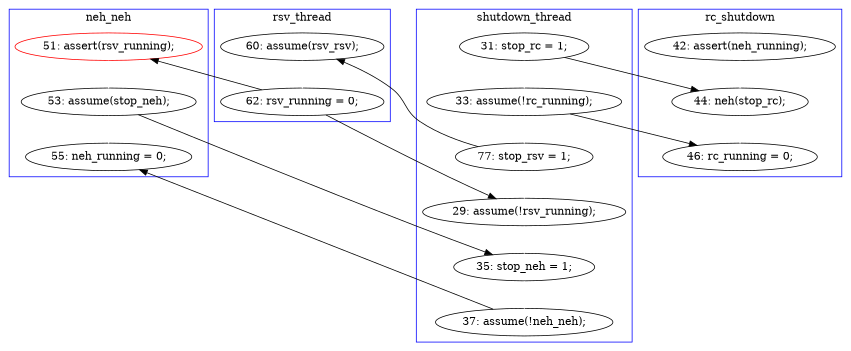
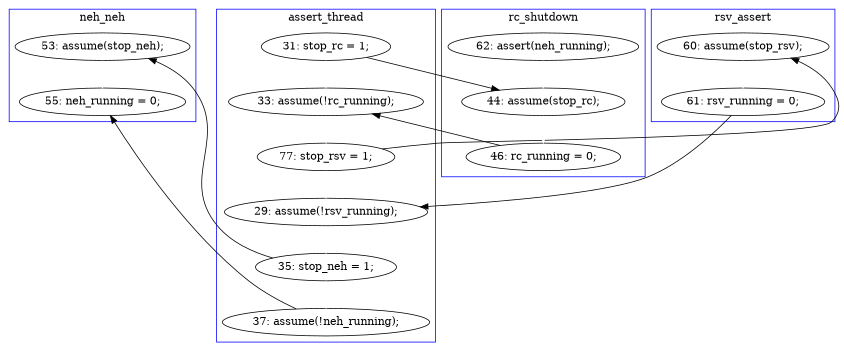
(302, 18) -> (743, 18)
(524, 18) -> (326, 18)
(109, 47) -> none
(302, 47) -> (743, 47)
(740, 47) -> (543, 47)
(302, 102) -> (743, 102)
(740, 102) -> (543, 102)
(627, 128) -> (449, 133)
(311, 185) -> (203, 167)
(524, 322) -> (326, 322)
